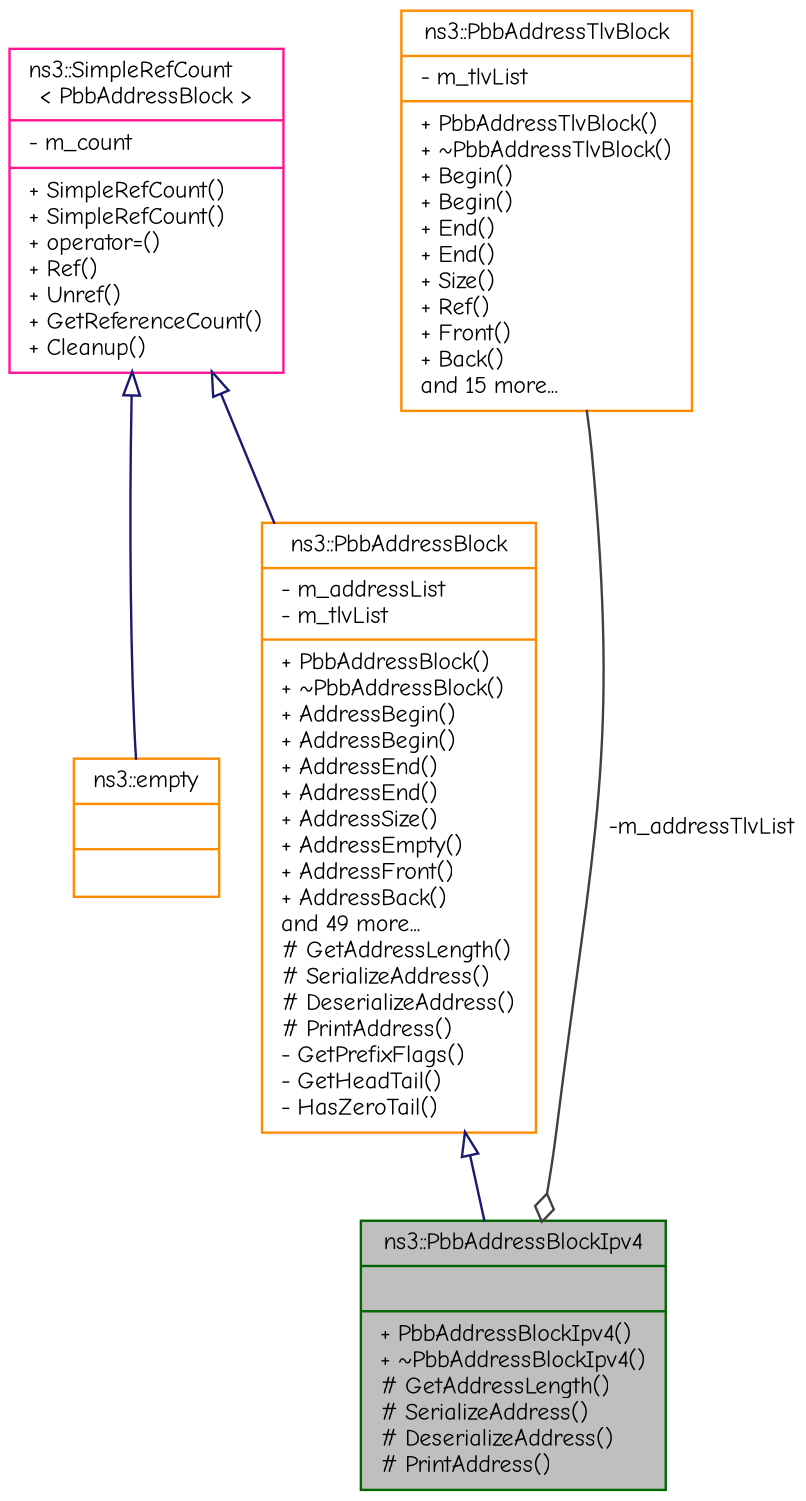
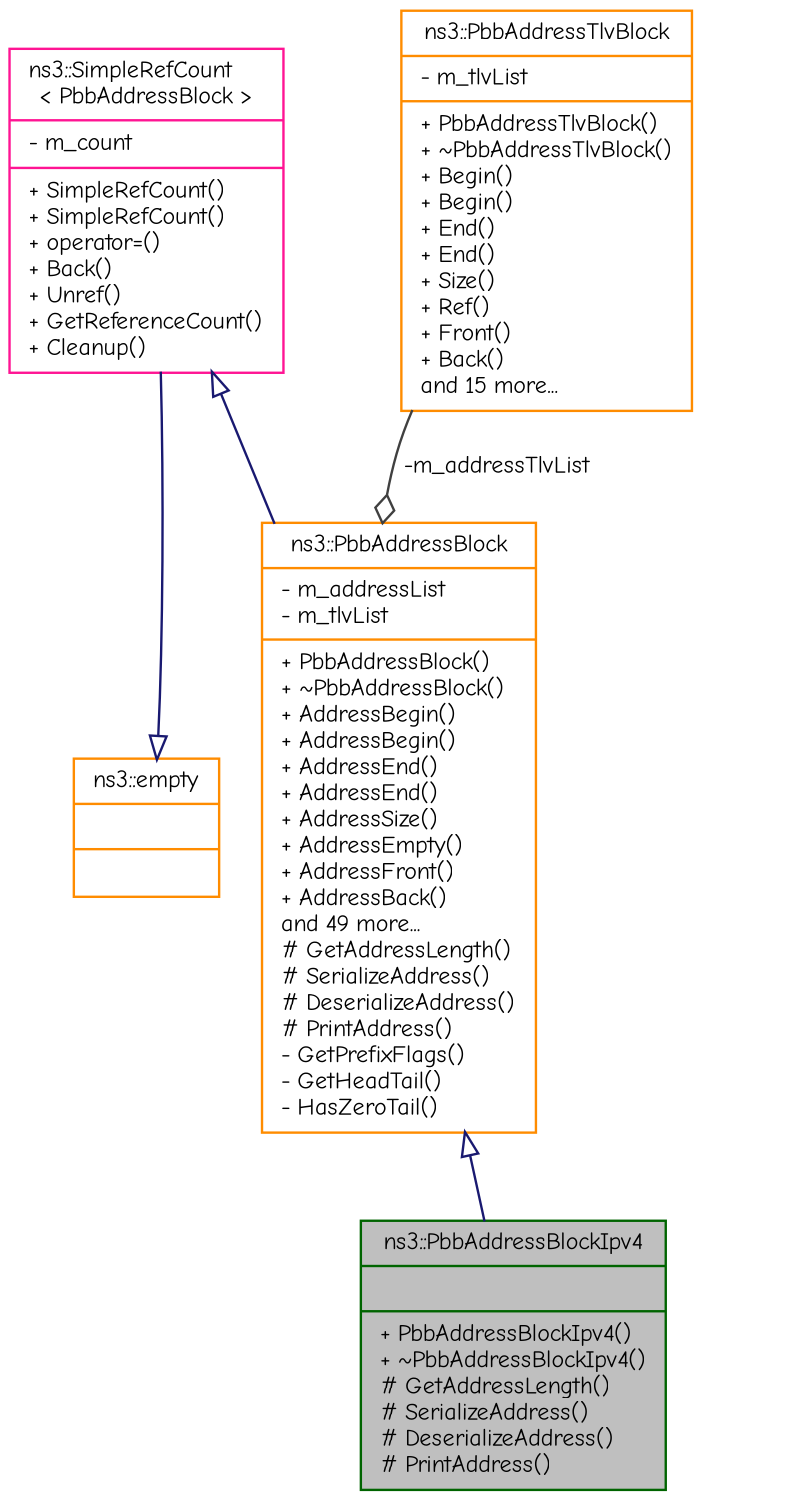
(64, 269) -> (71, 269)
(131, 578) -> (162, 554)
(598, 803) -> (397, 452)
